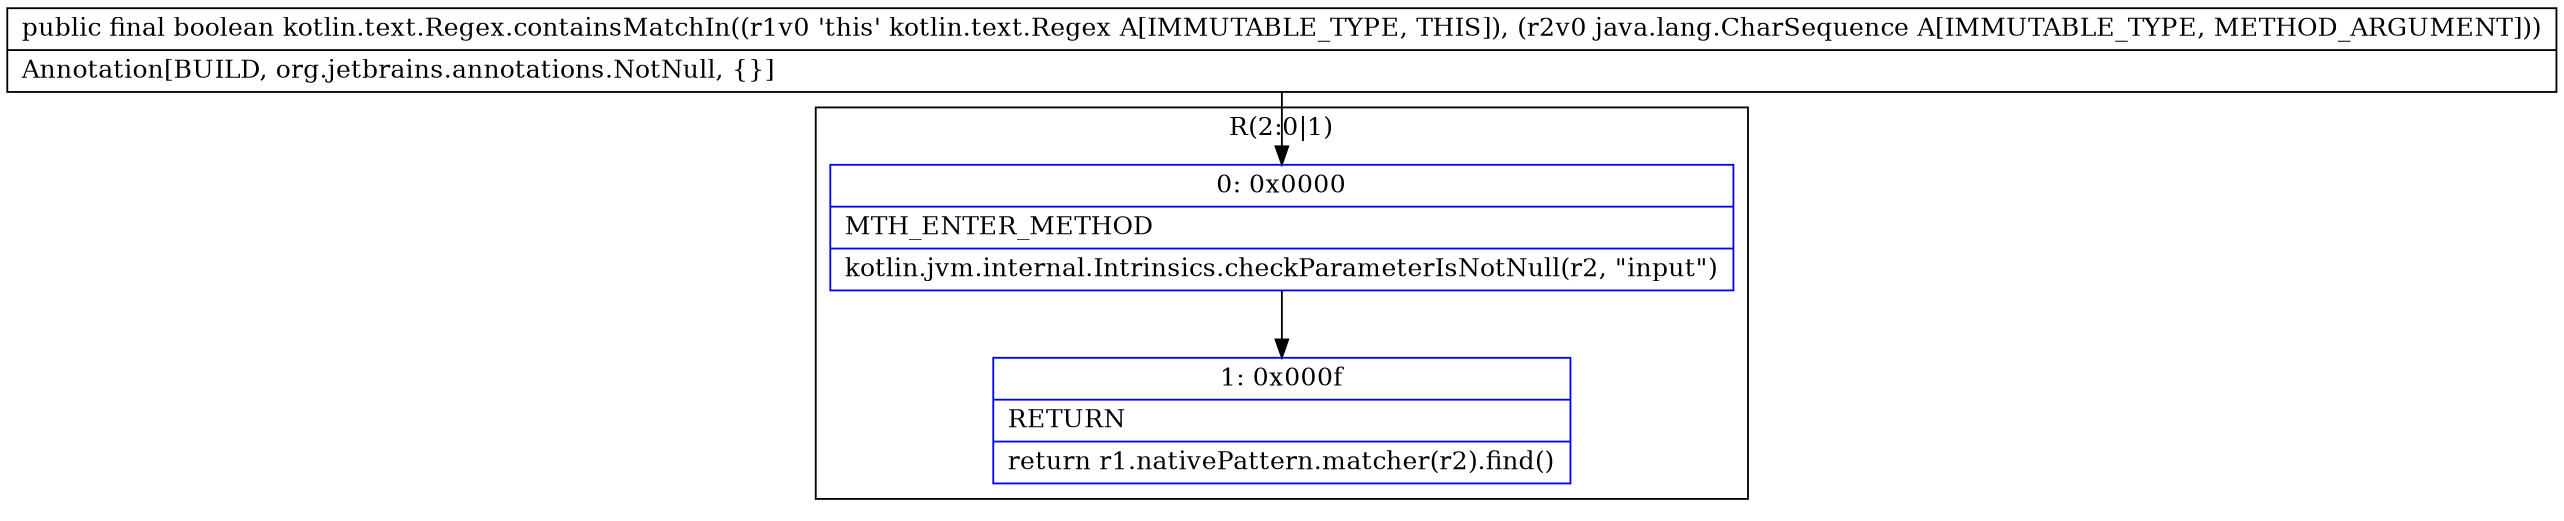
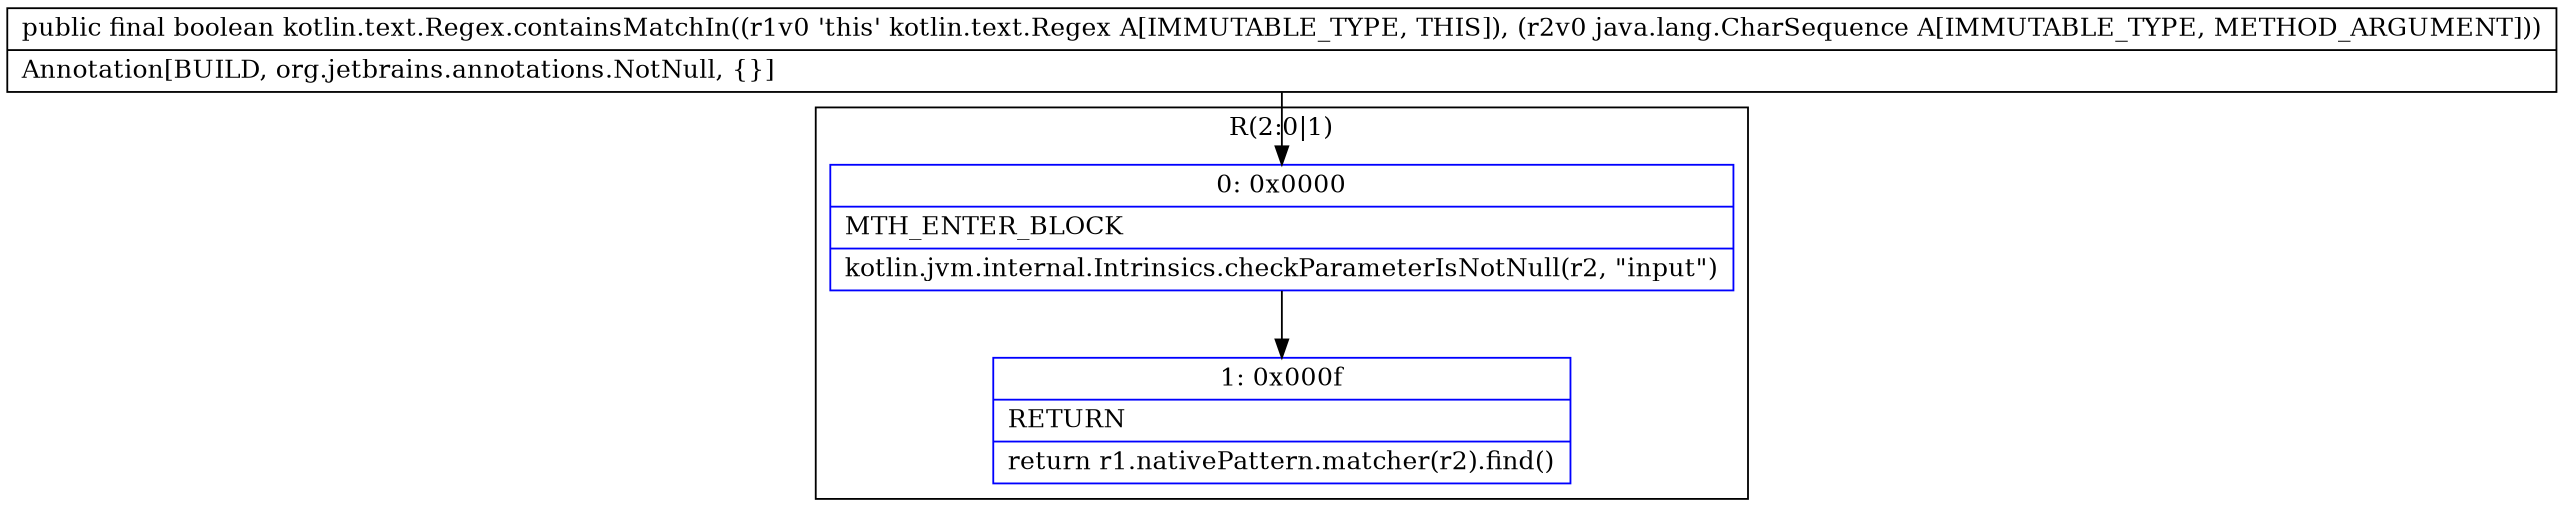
(1000, 227) -> (985, 227)
